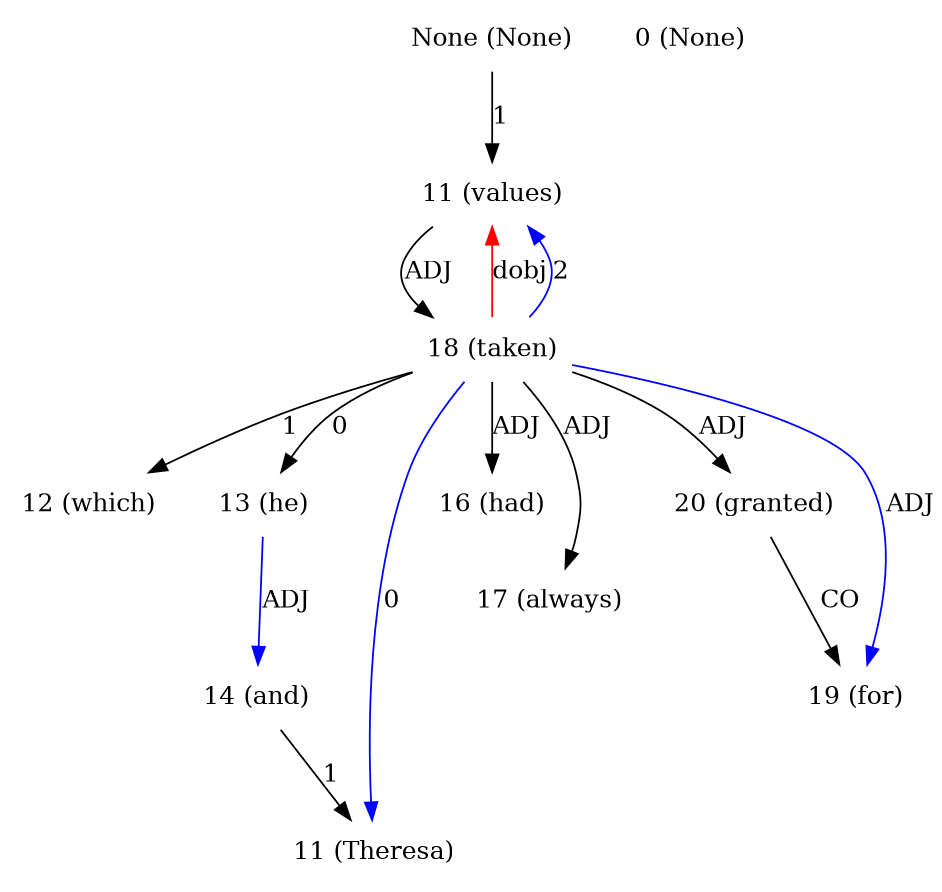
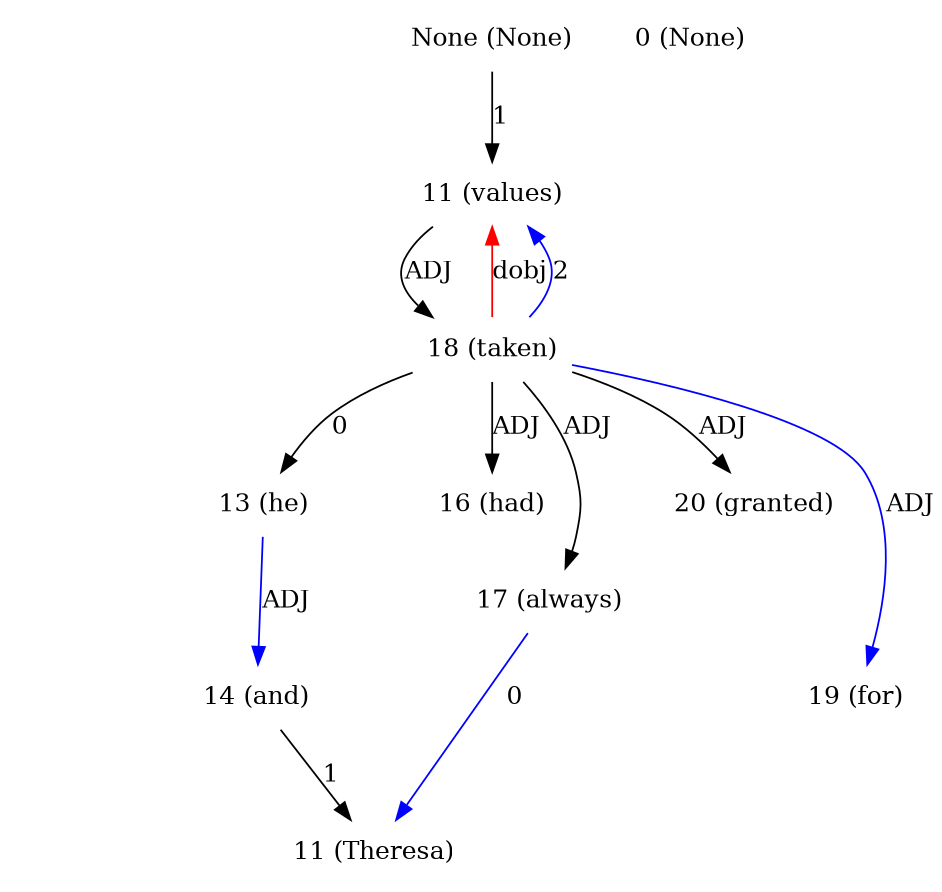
(89, 505) -> none
(382, 582) -> (467, 719)
(801, 593) -> none
